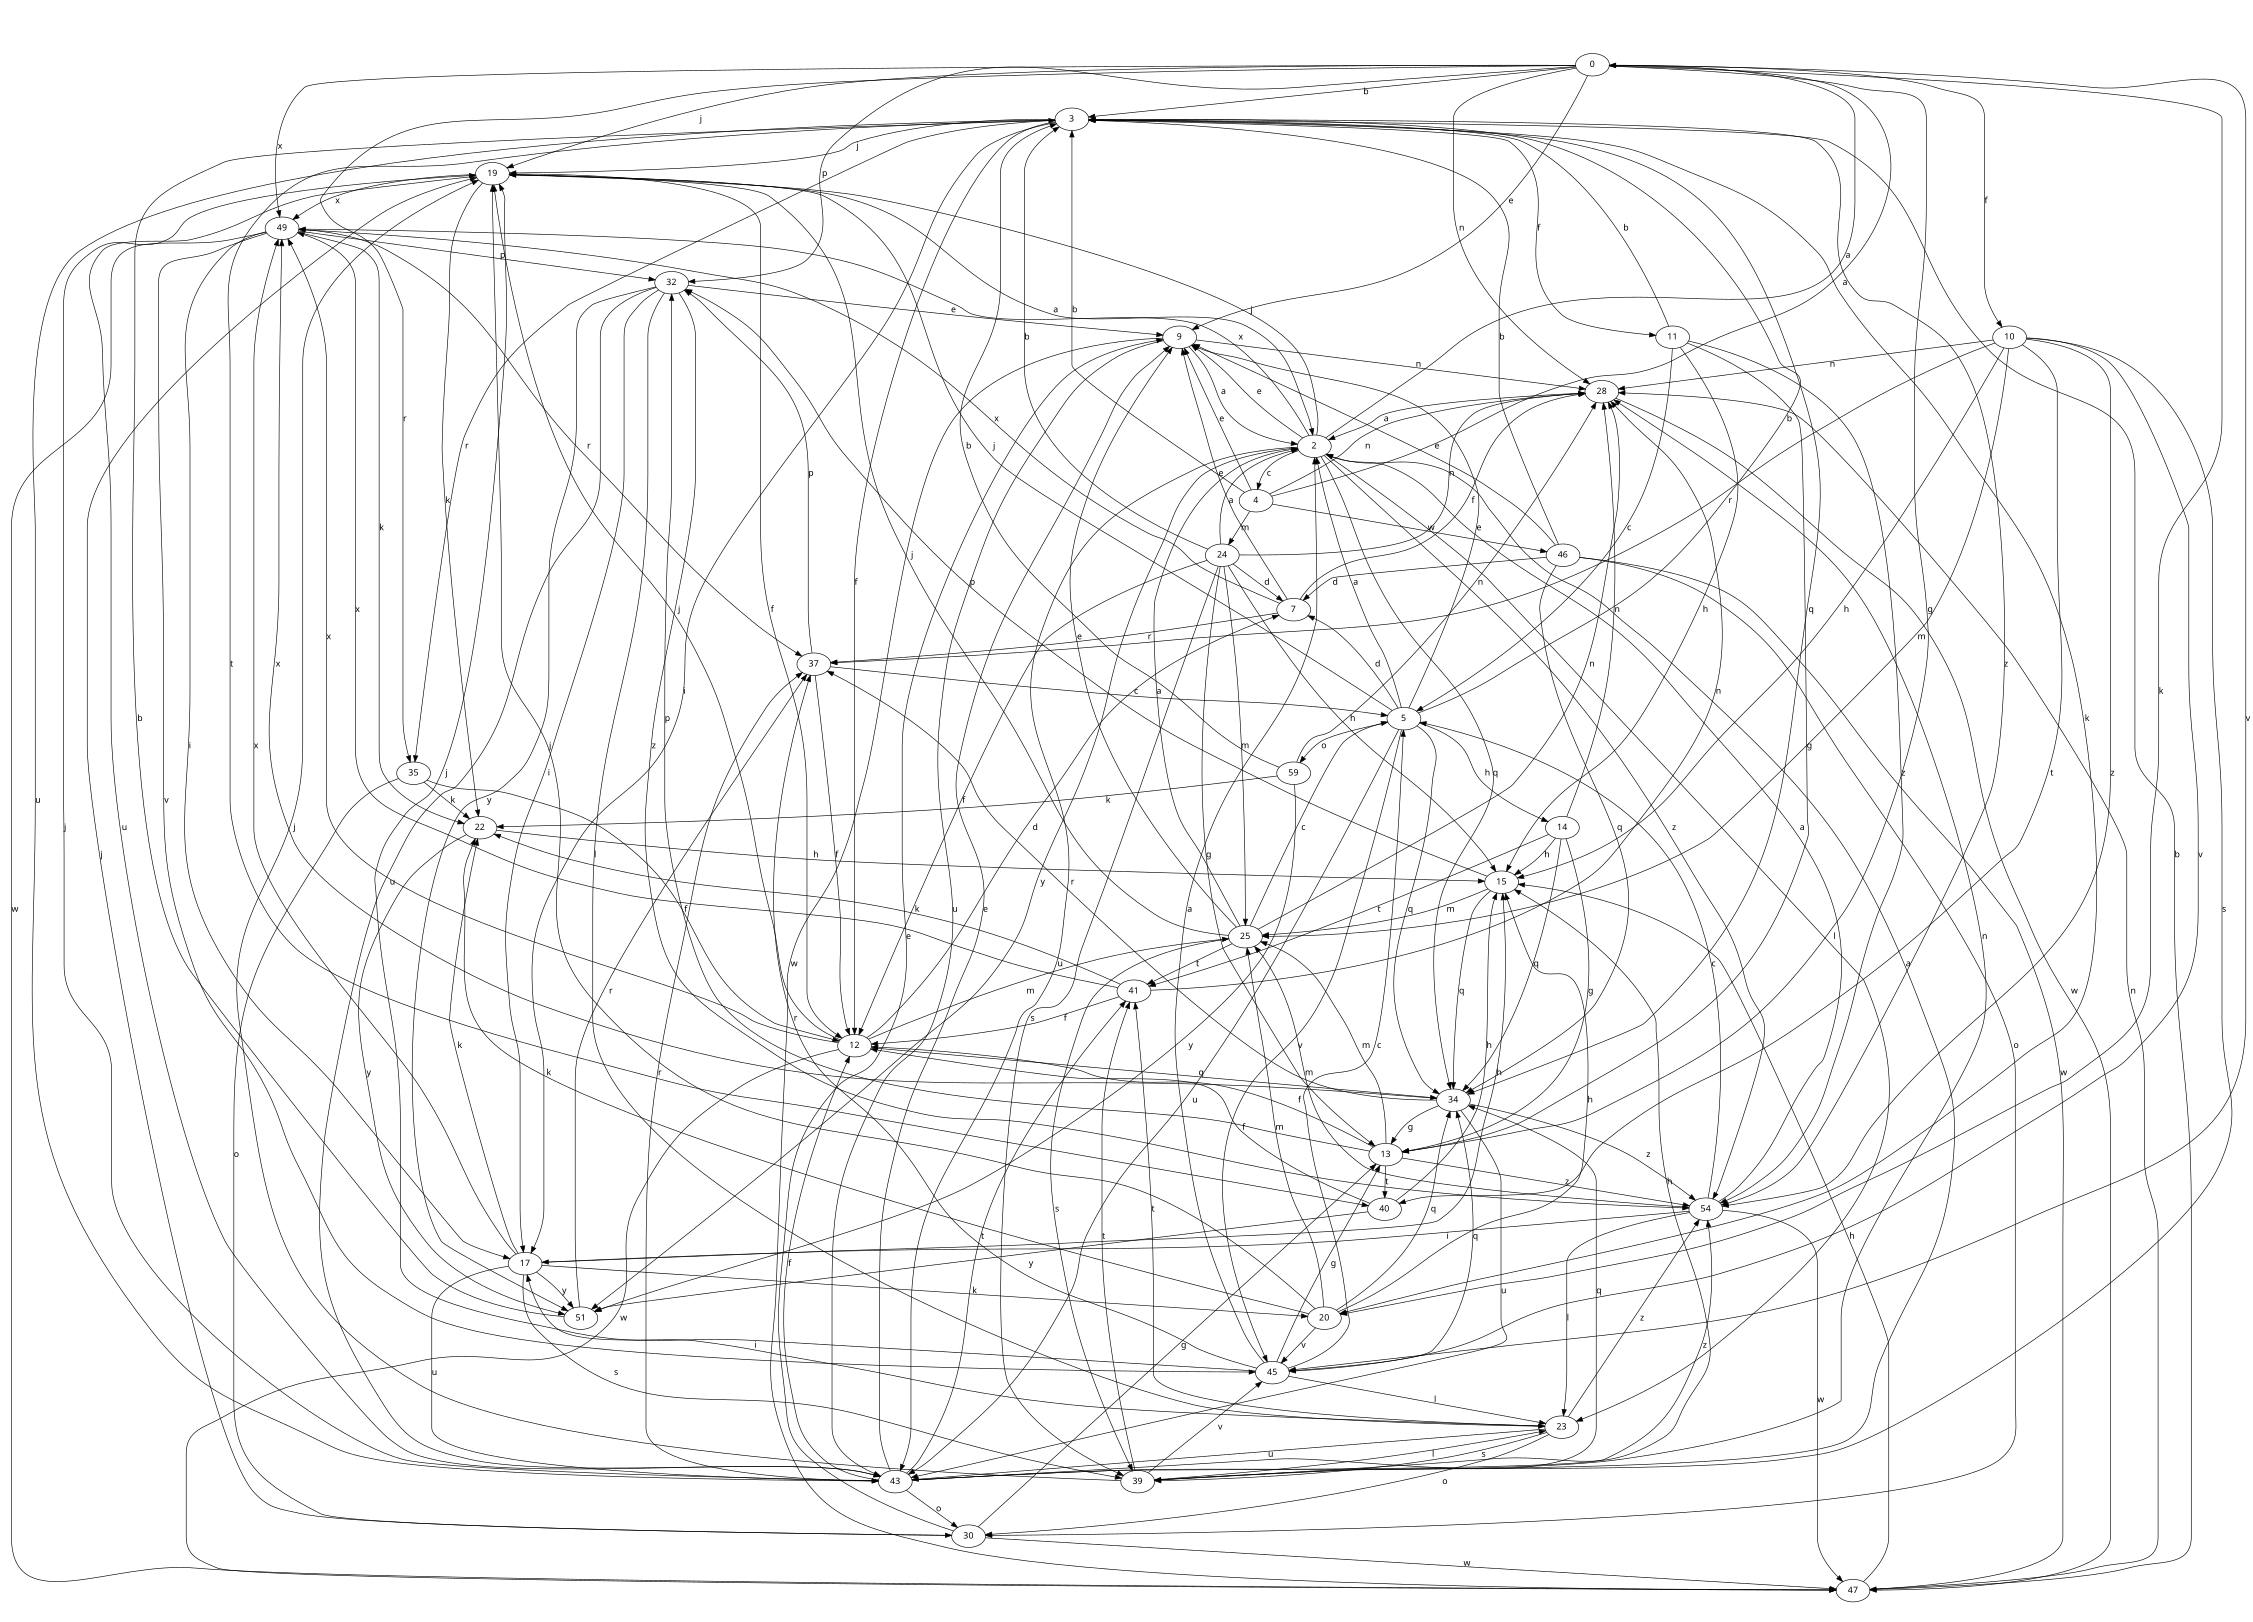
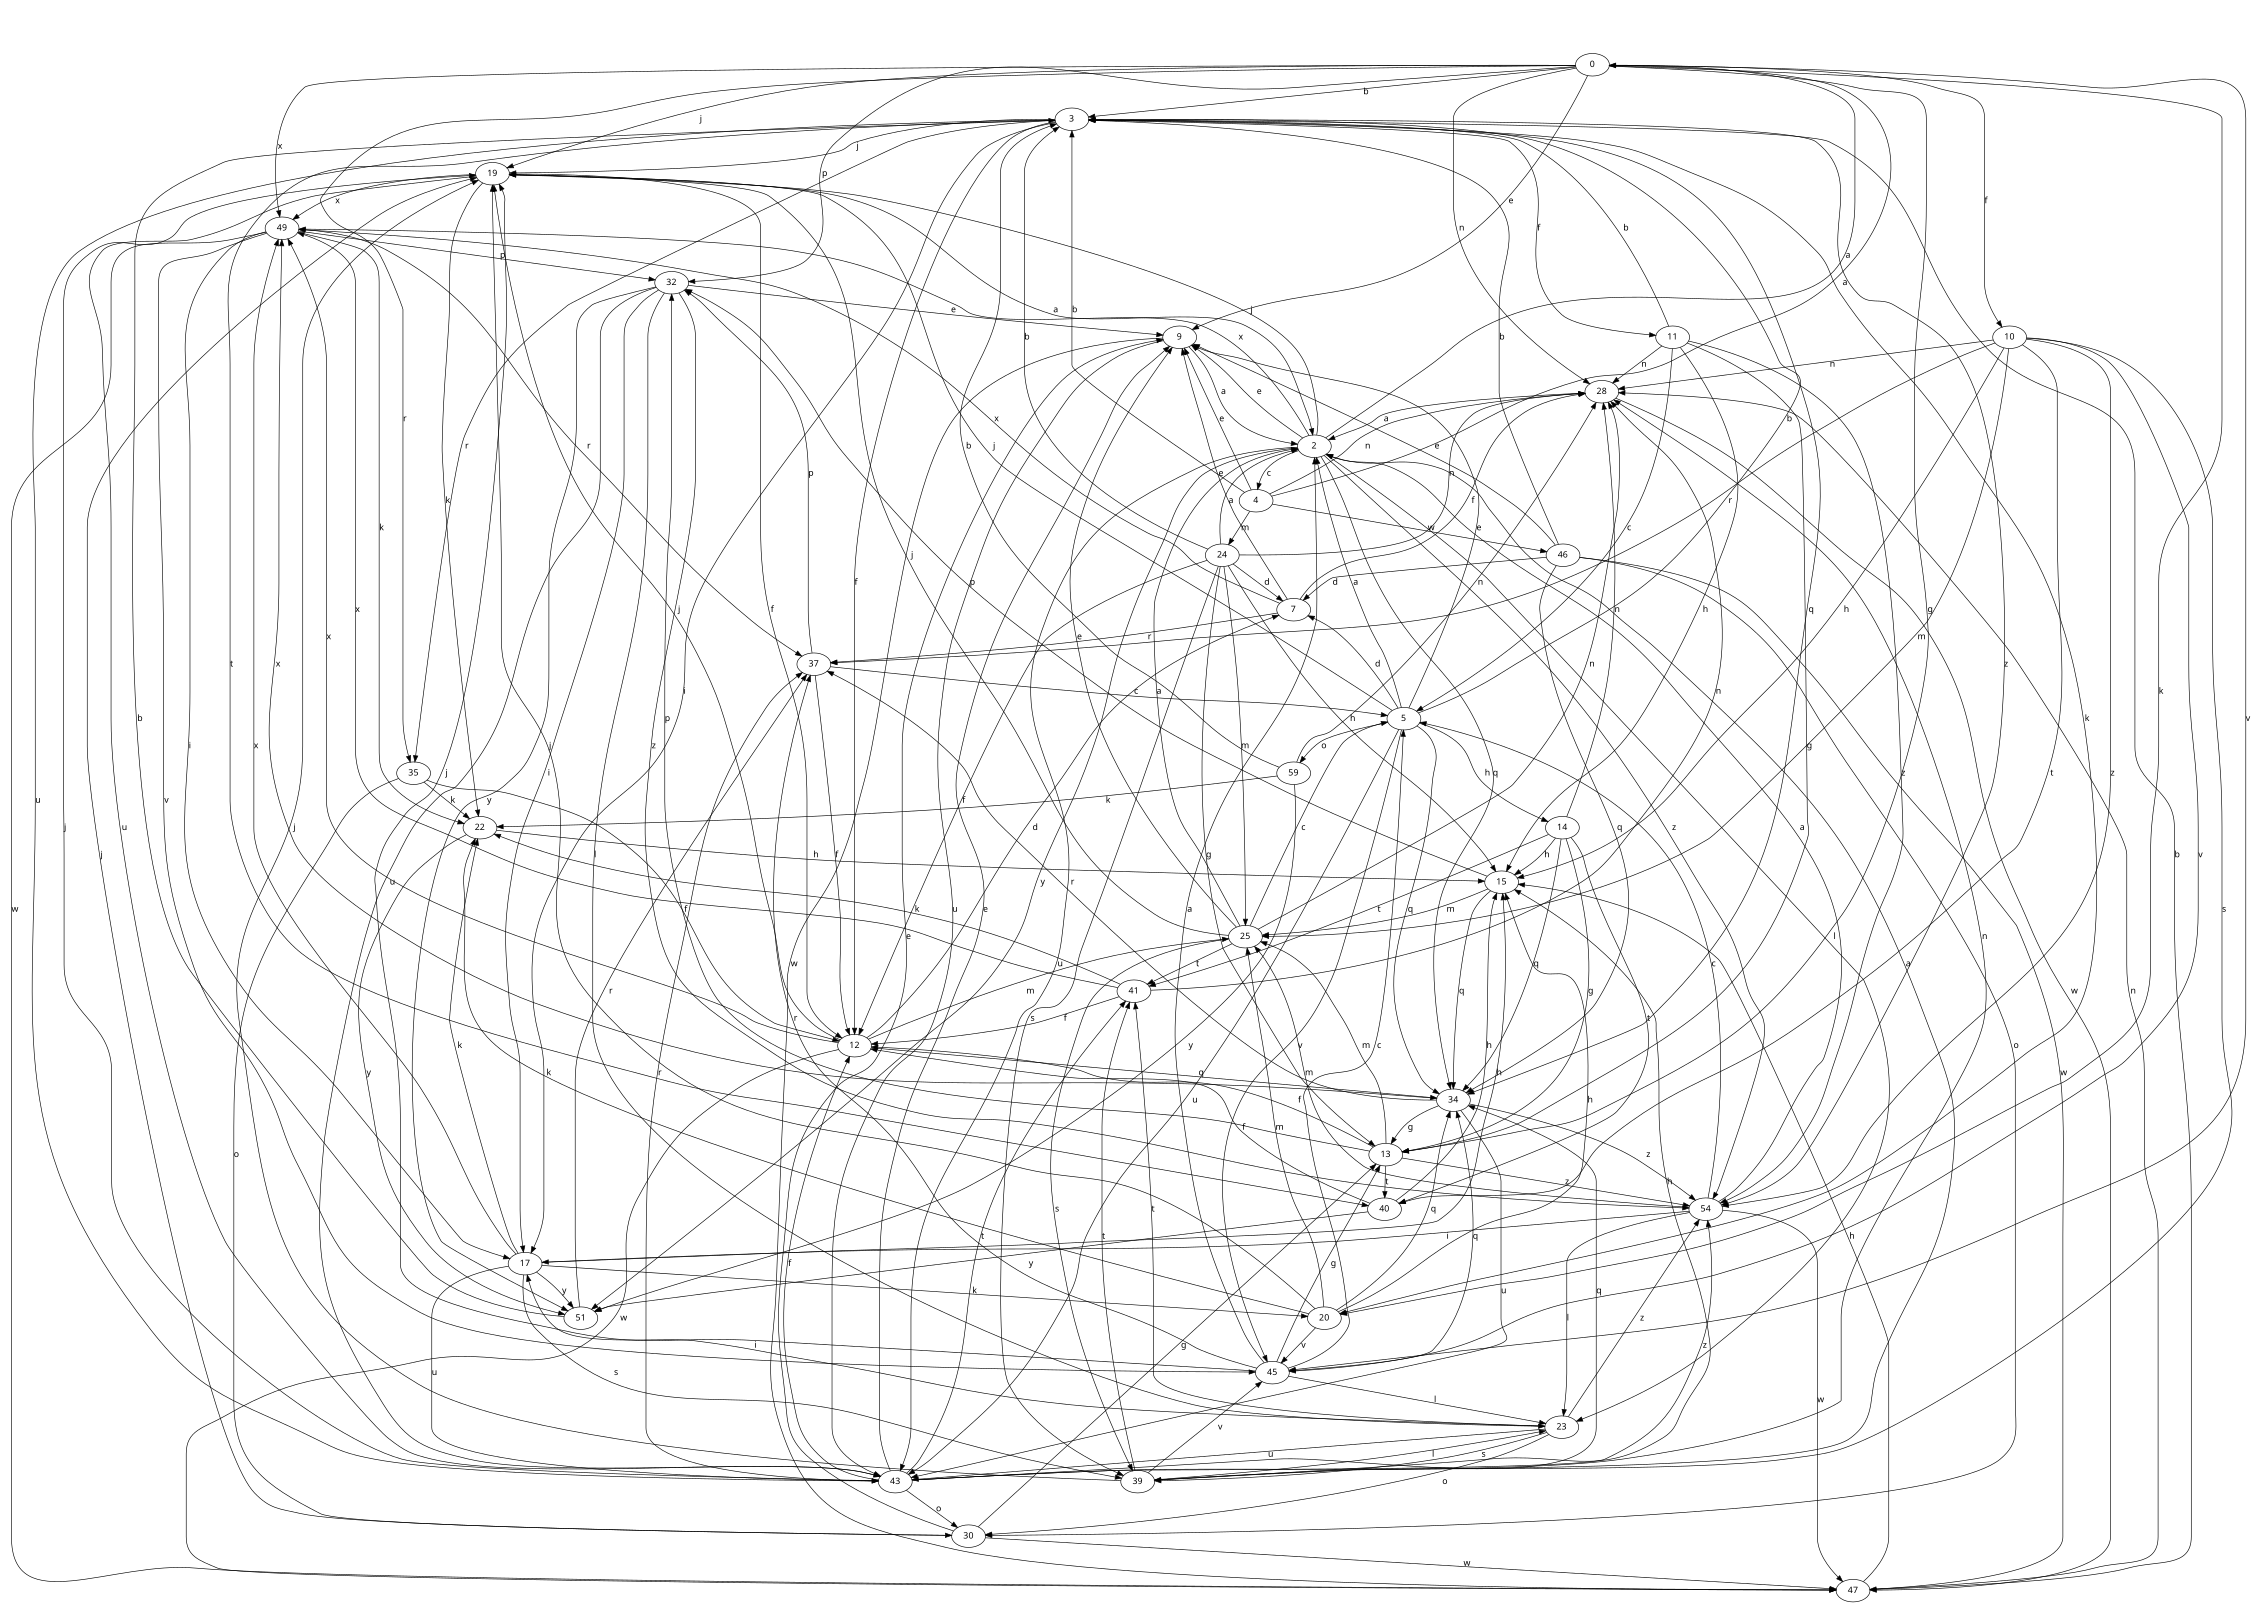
(1388, 364) -> (1640, 363)
none -> (1637, 1084)
